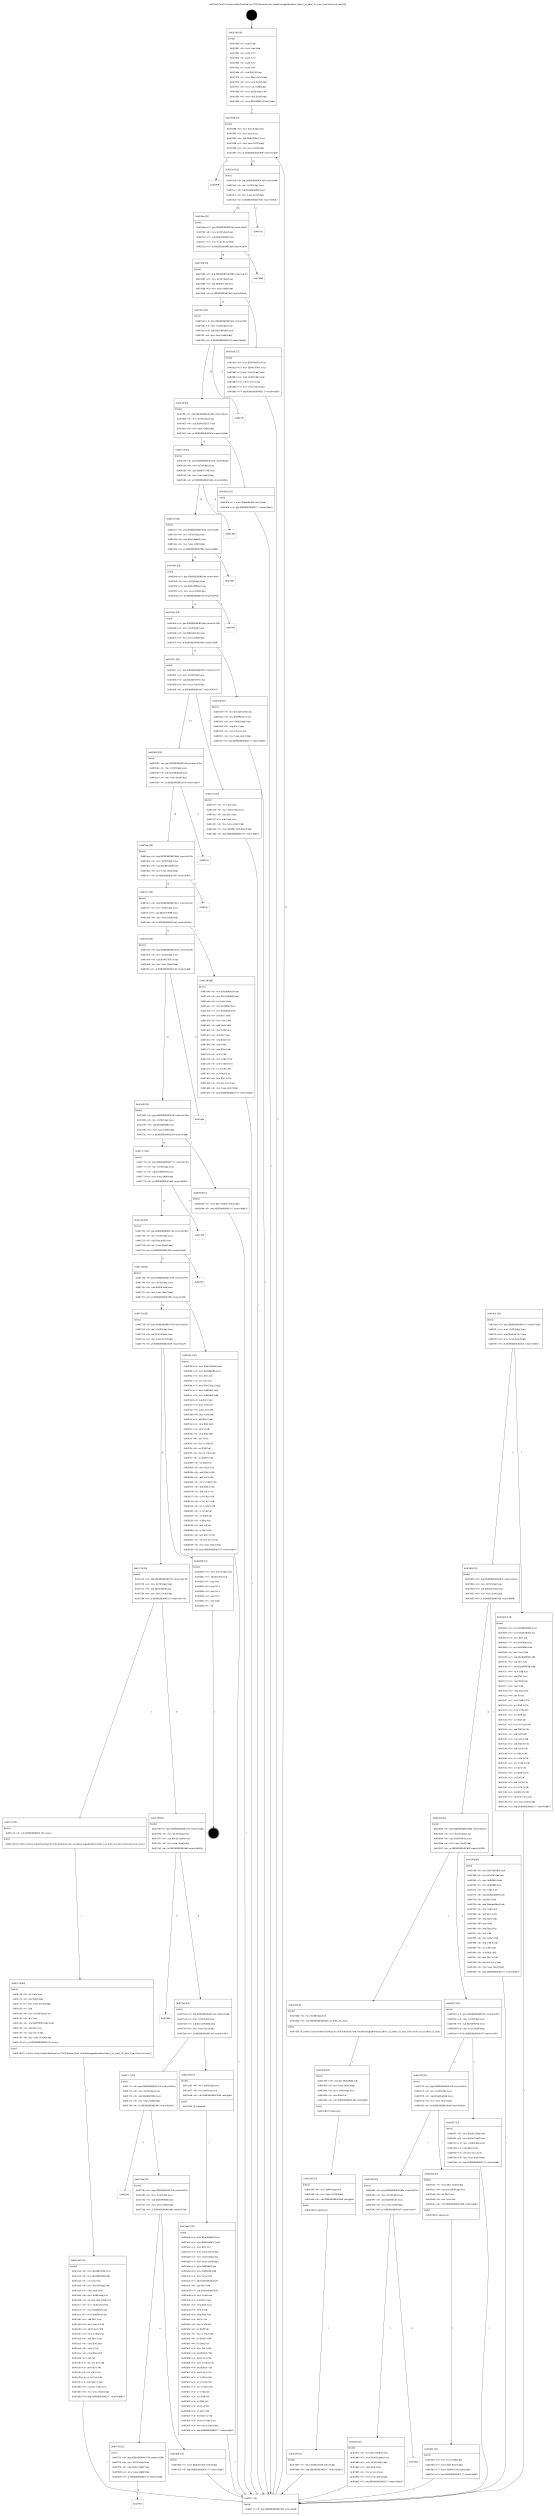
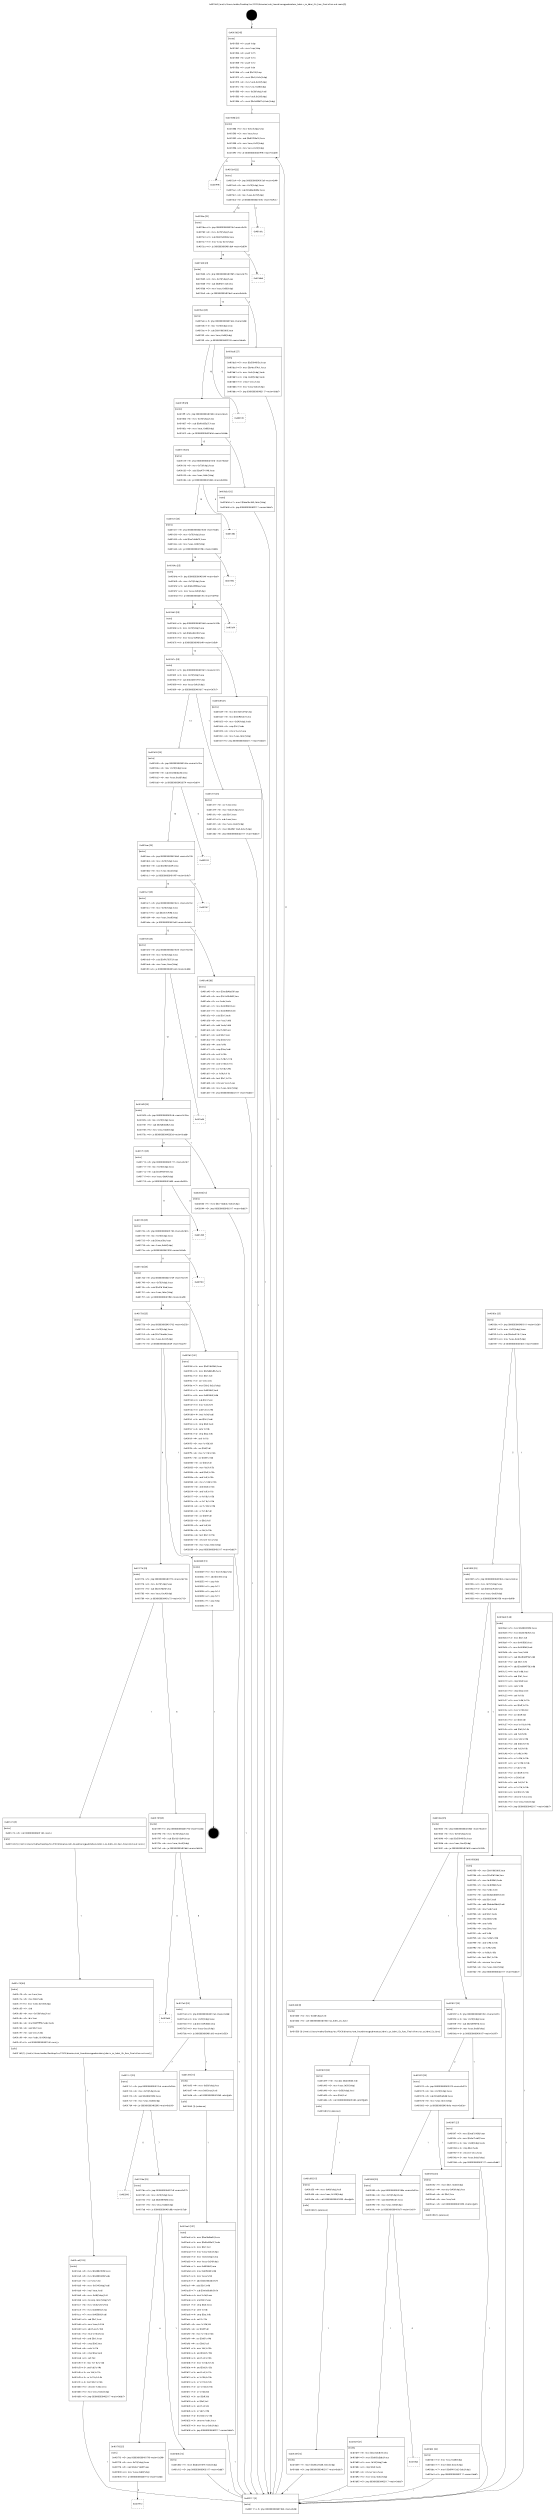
(451, 2331) -> none
